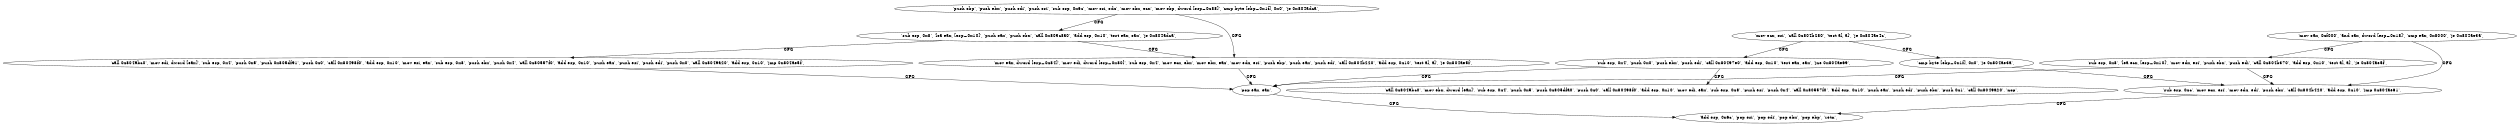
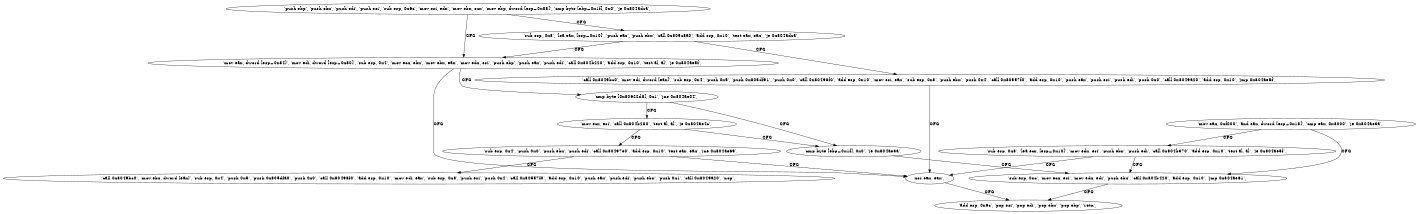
(1257, 90) -> (930, 178)
none -> (647, 97)
